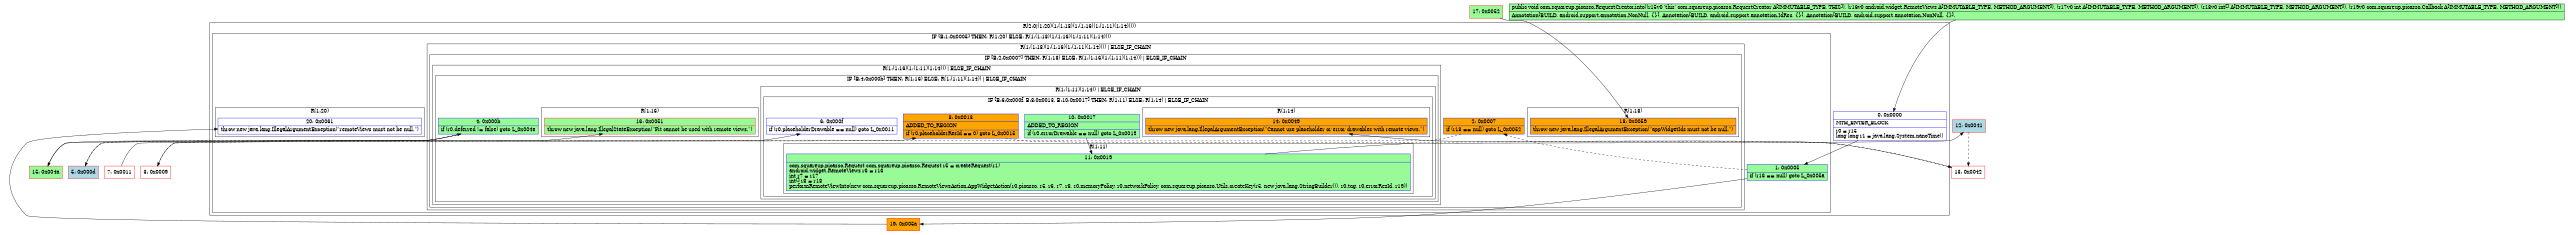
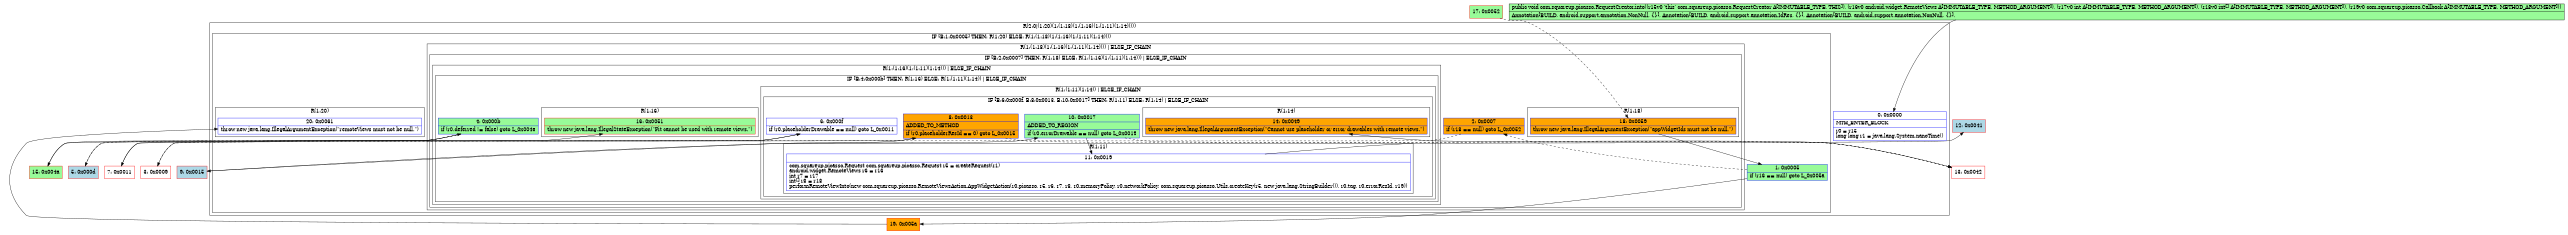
(1569, 50) -> (1569, 50)
(931, 126) -> (933, 126)
none -> (457, 141)
(1969, 147) -> (1538, 142)
(1833, 152) -> (1709, 149)
none -> (192, 172)
(1098, 172) -> (1098, 172)
